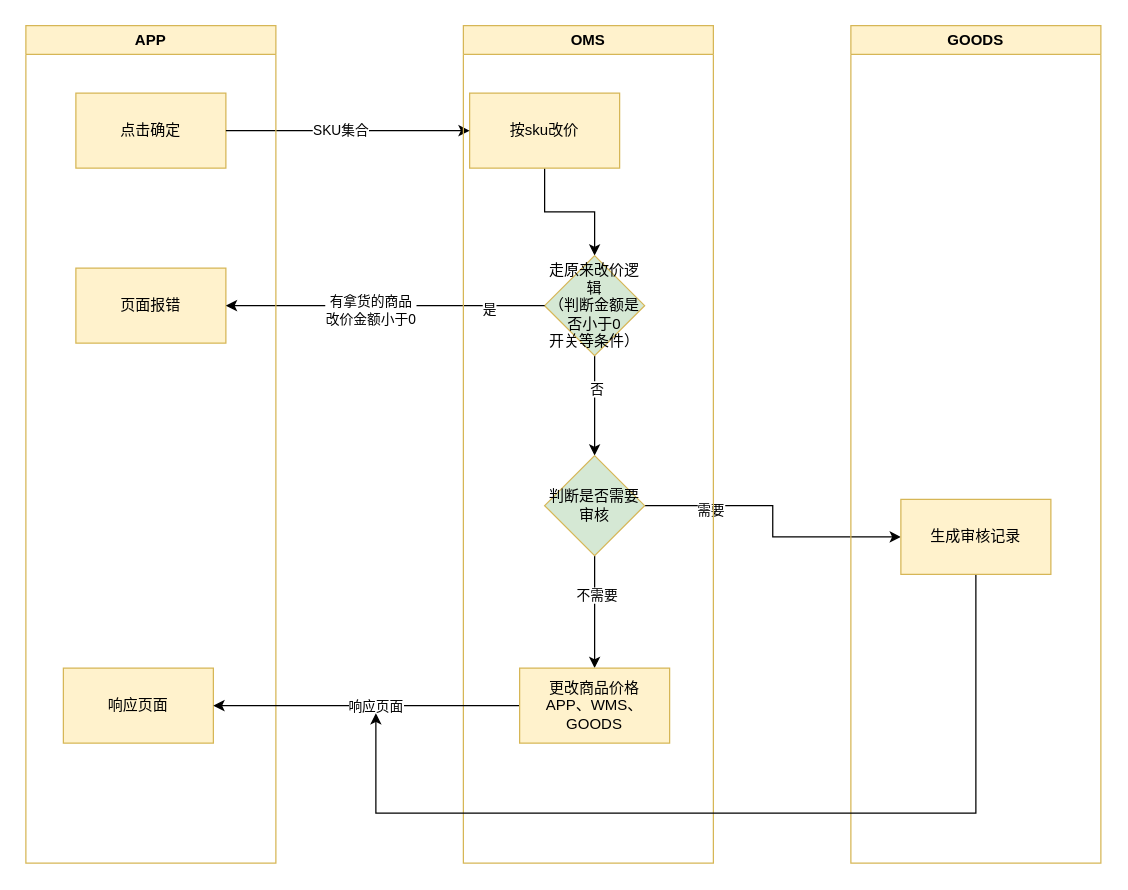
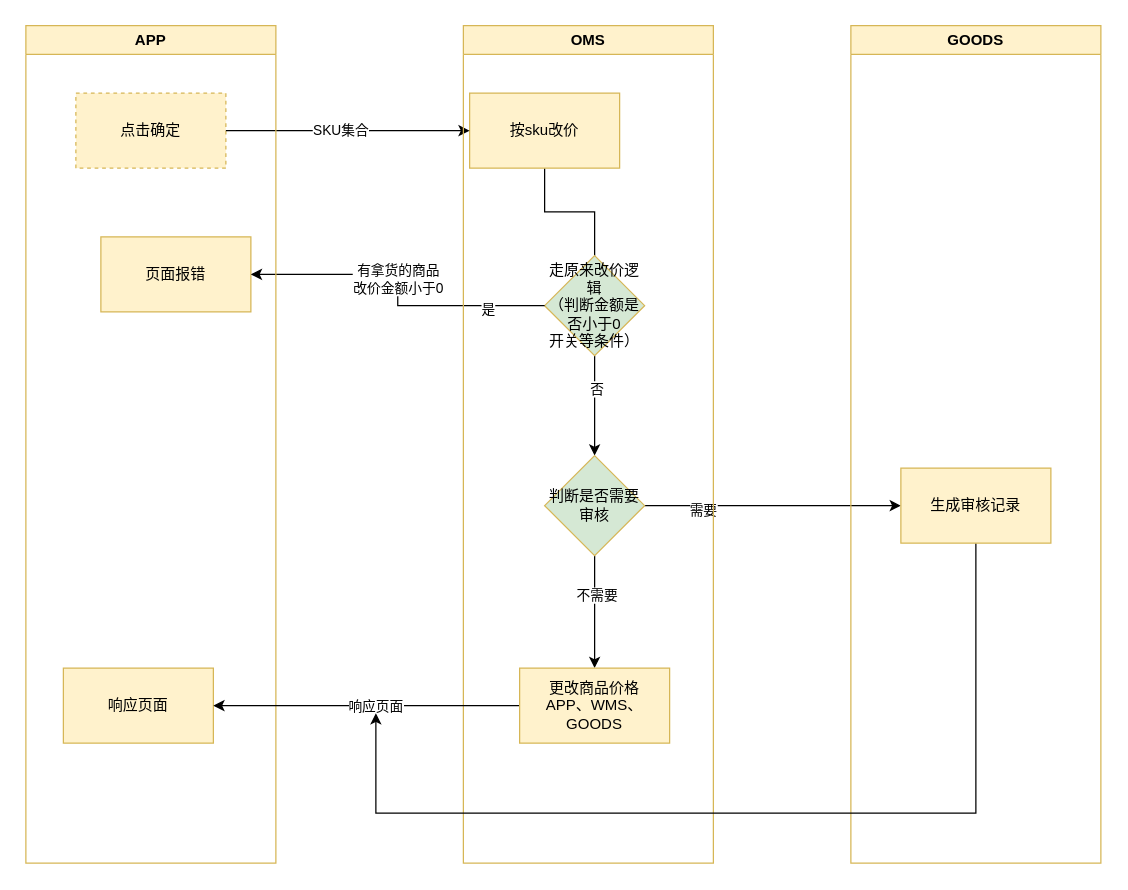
(151, 131) -> (151, 131)
(594, 246) -> (594, 249)
(151, 306) -> (176, 274)
(976, 537) -> (976, 506)
